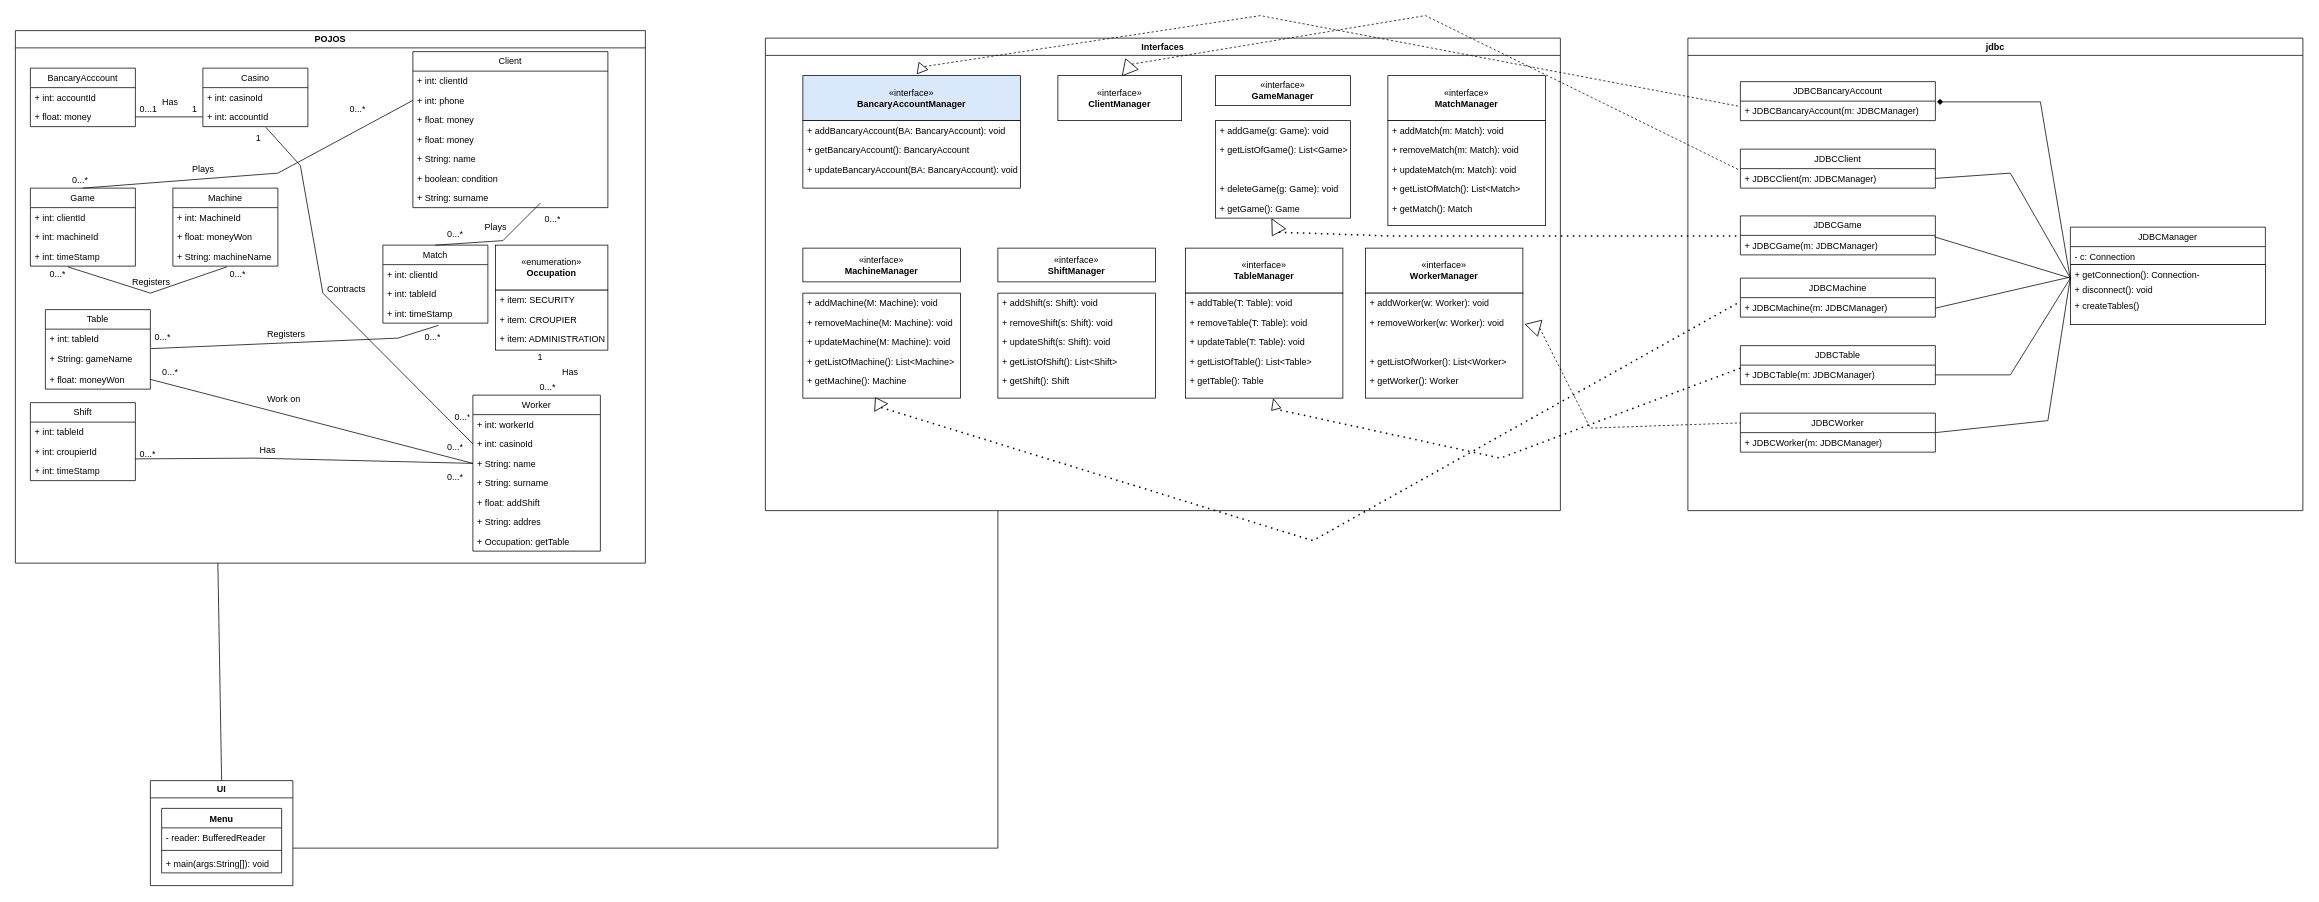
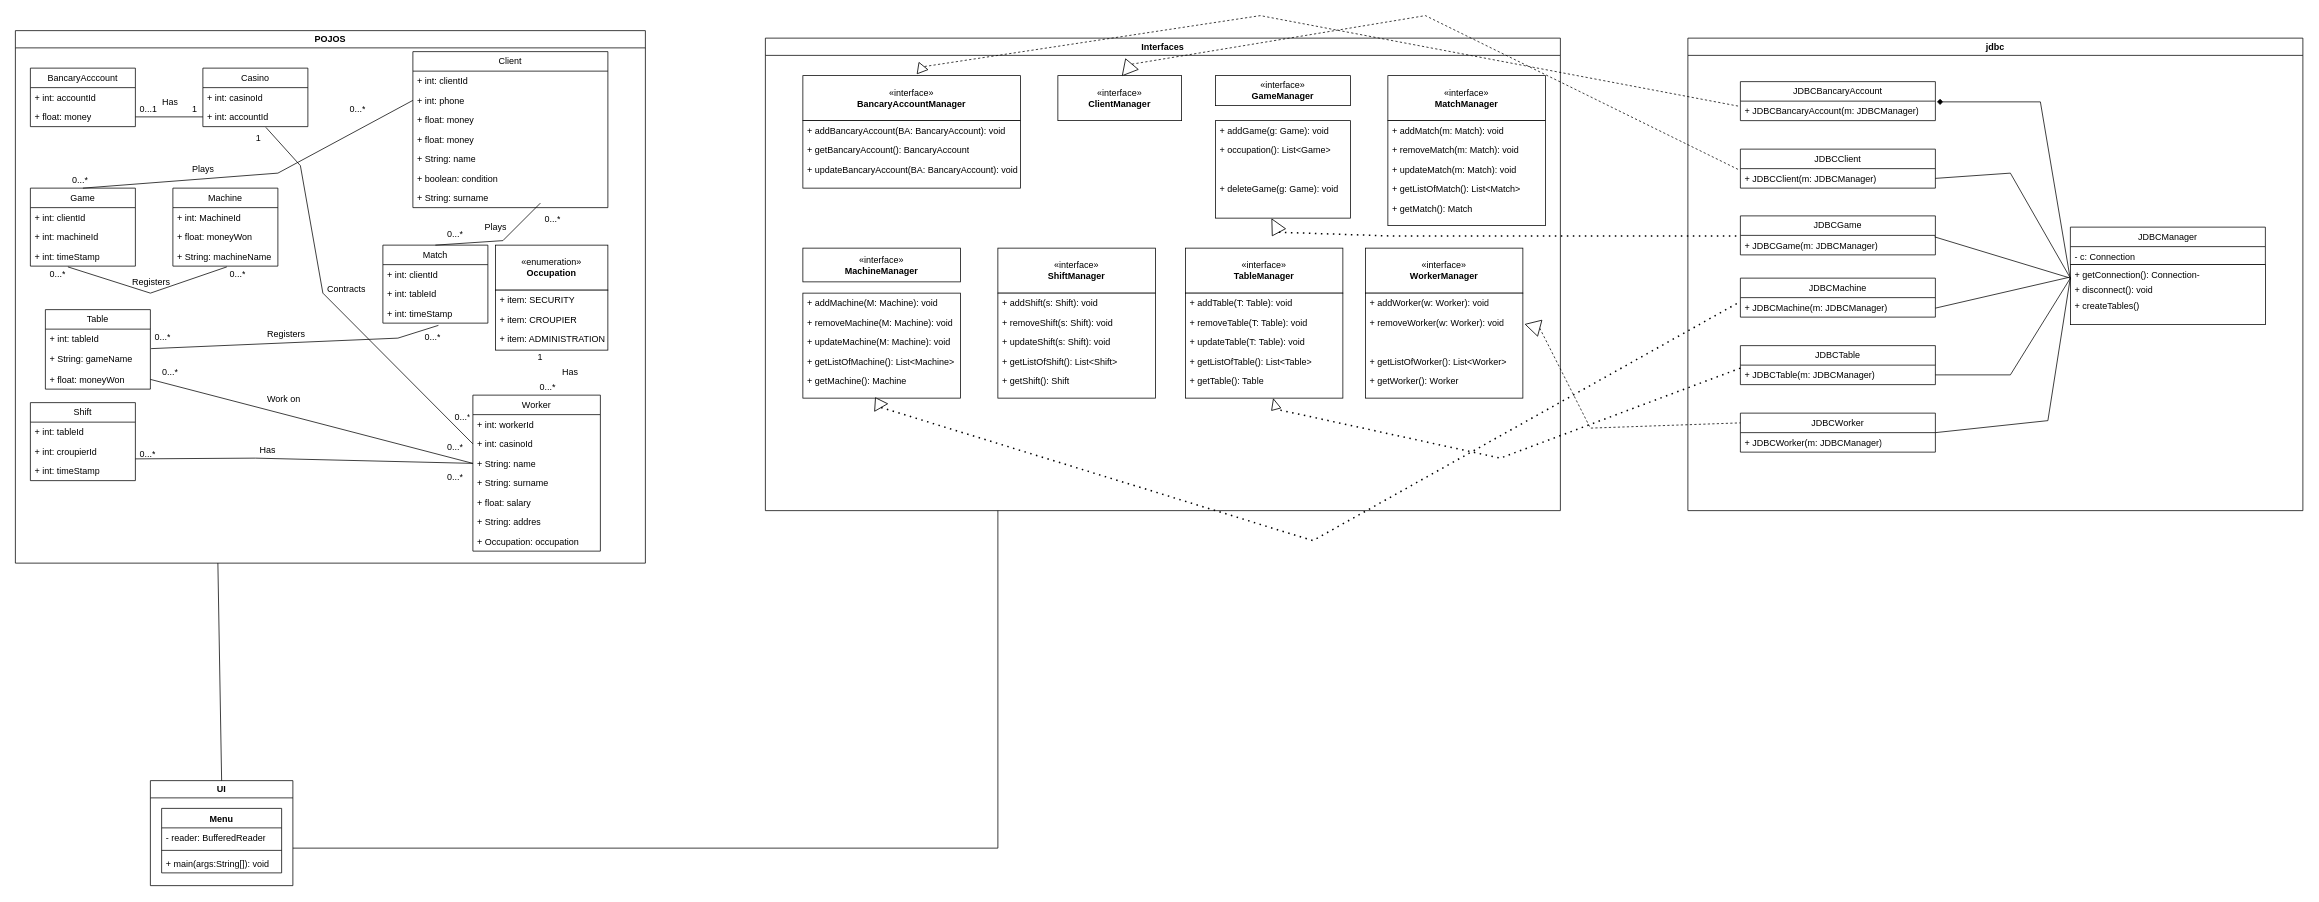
(912, 98) -> (912, 98)
(1287, 151) -> (1280, 151)
(1283, 208) -> none
(1077, 265) -> (1077, 270)
(514, 503) -> (509, 503)
(527, 542) -> (532, 542)
